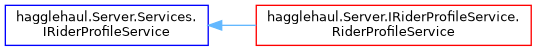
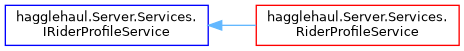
(394, 25) -> (358, 25)
